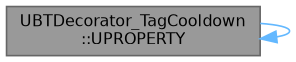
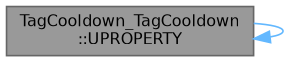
(133, 31) -> (130, 31)
